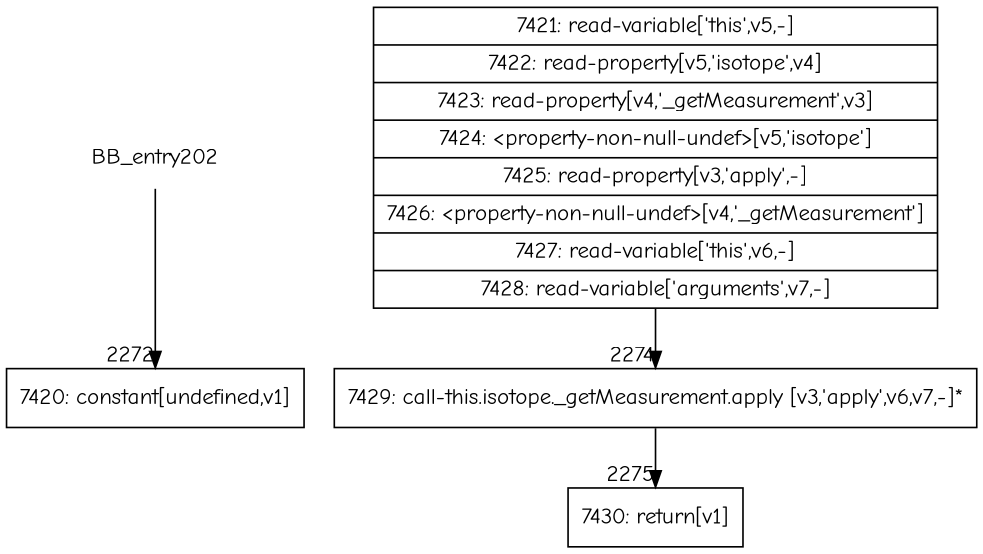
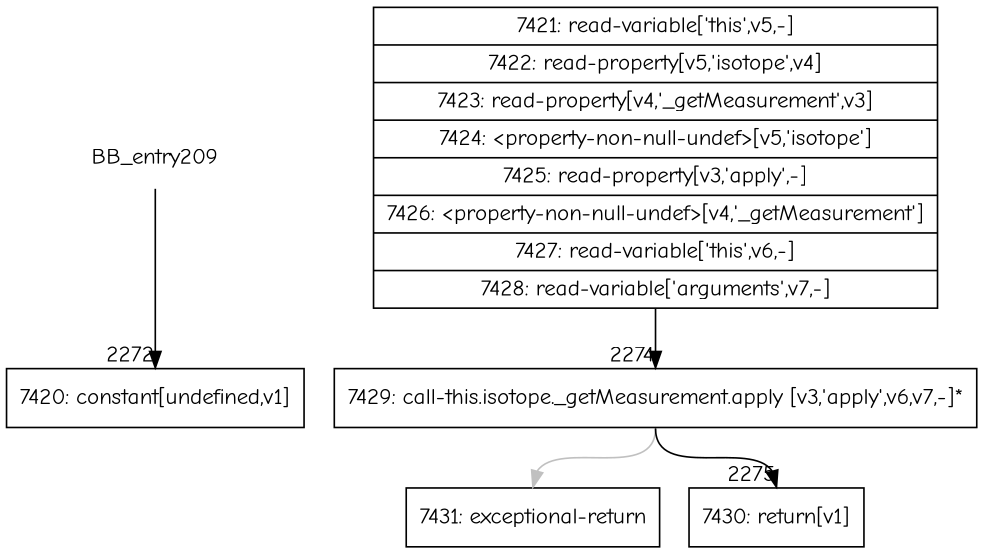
(155, 158) -> (155, 158)
none -> (533, 517)
